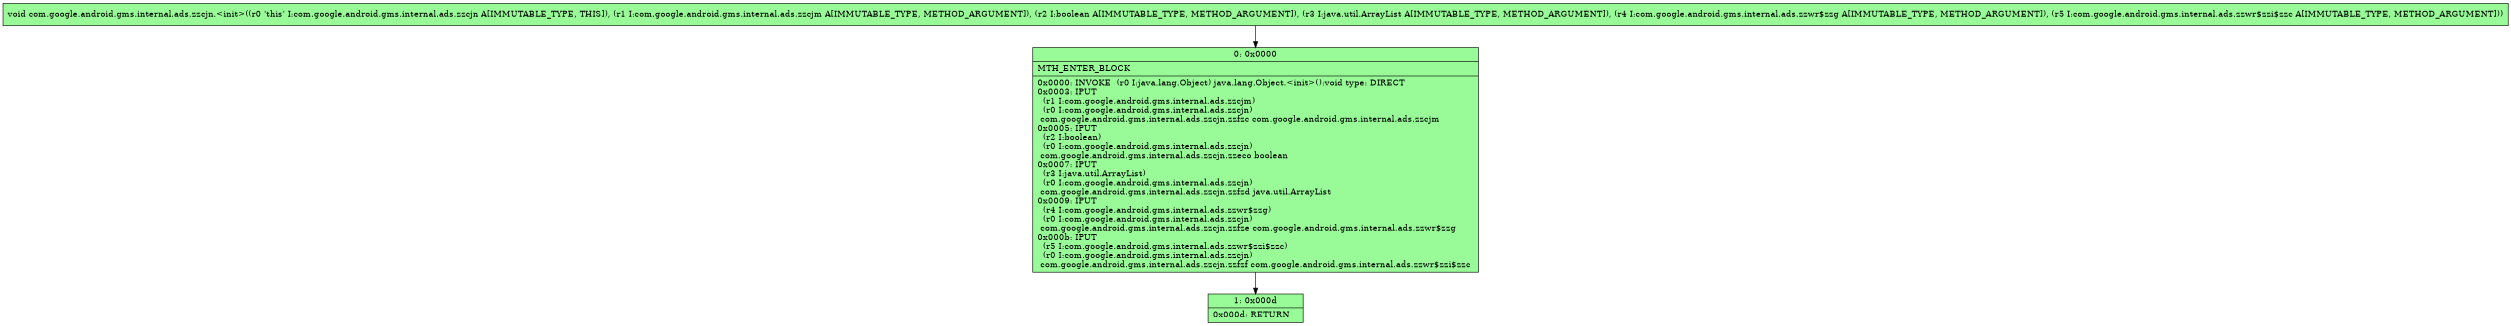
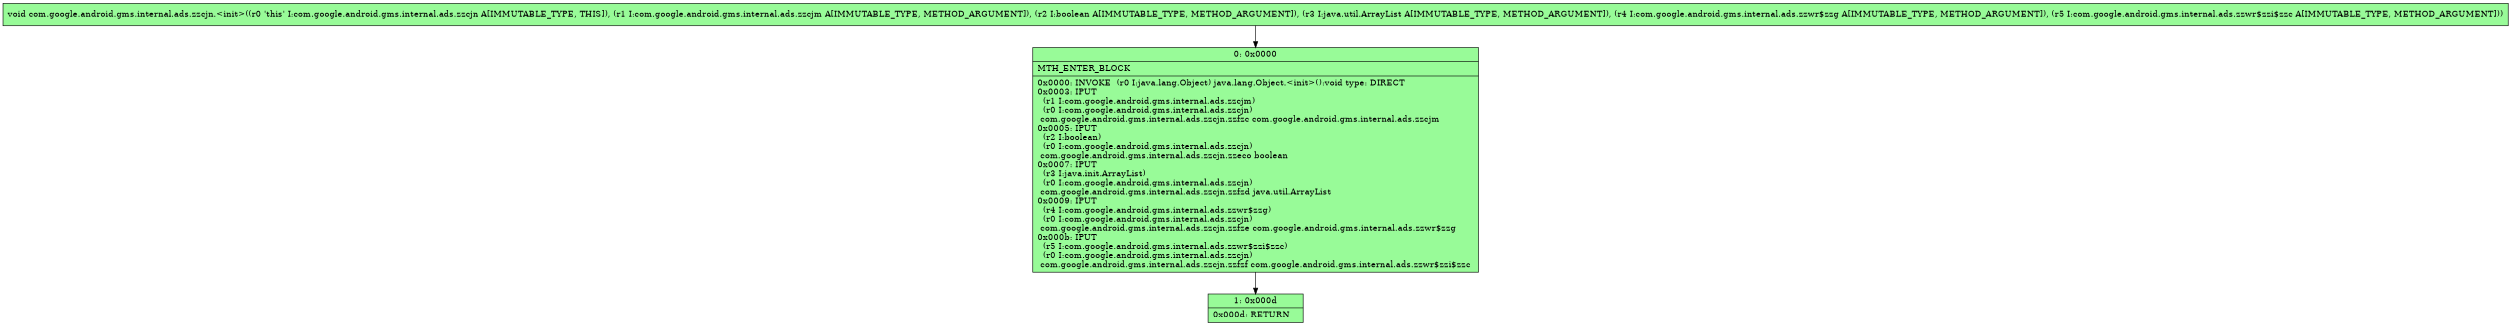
(1092, 174) -> (1092, 174)
